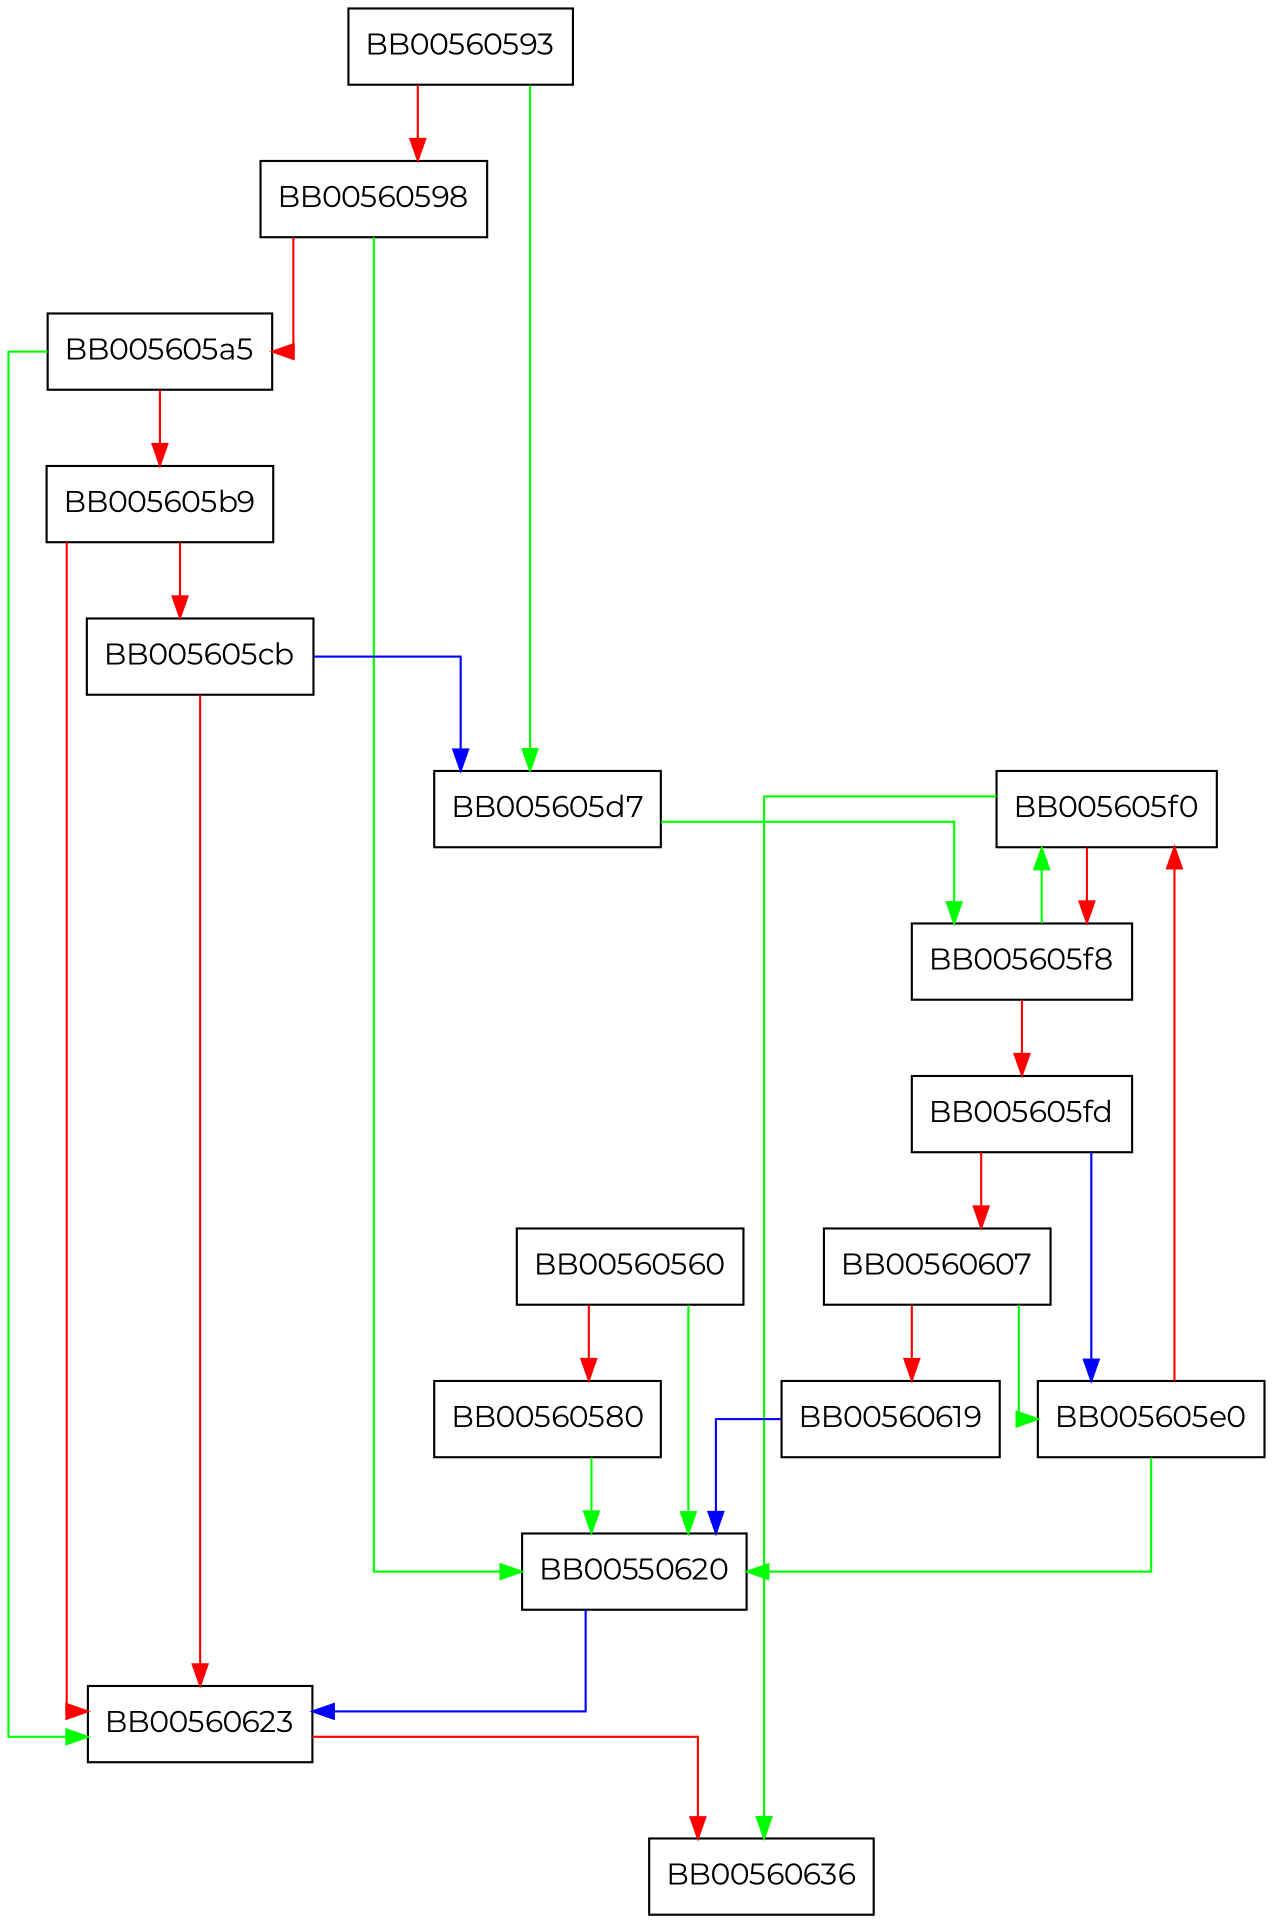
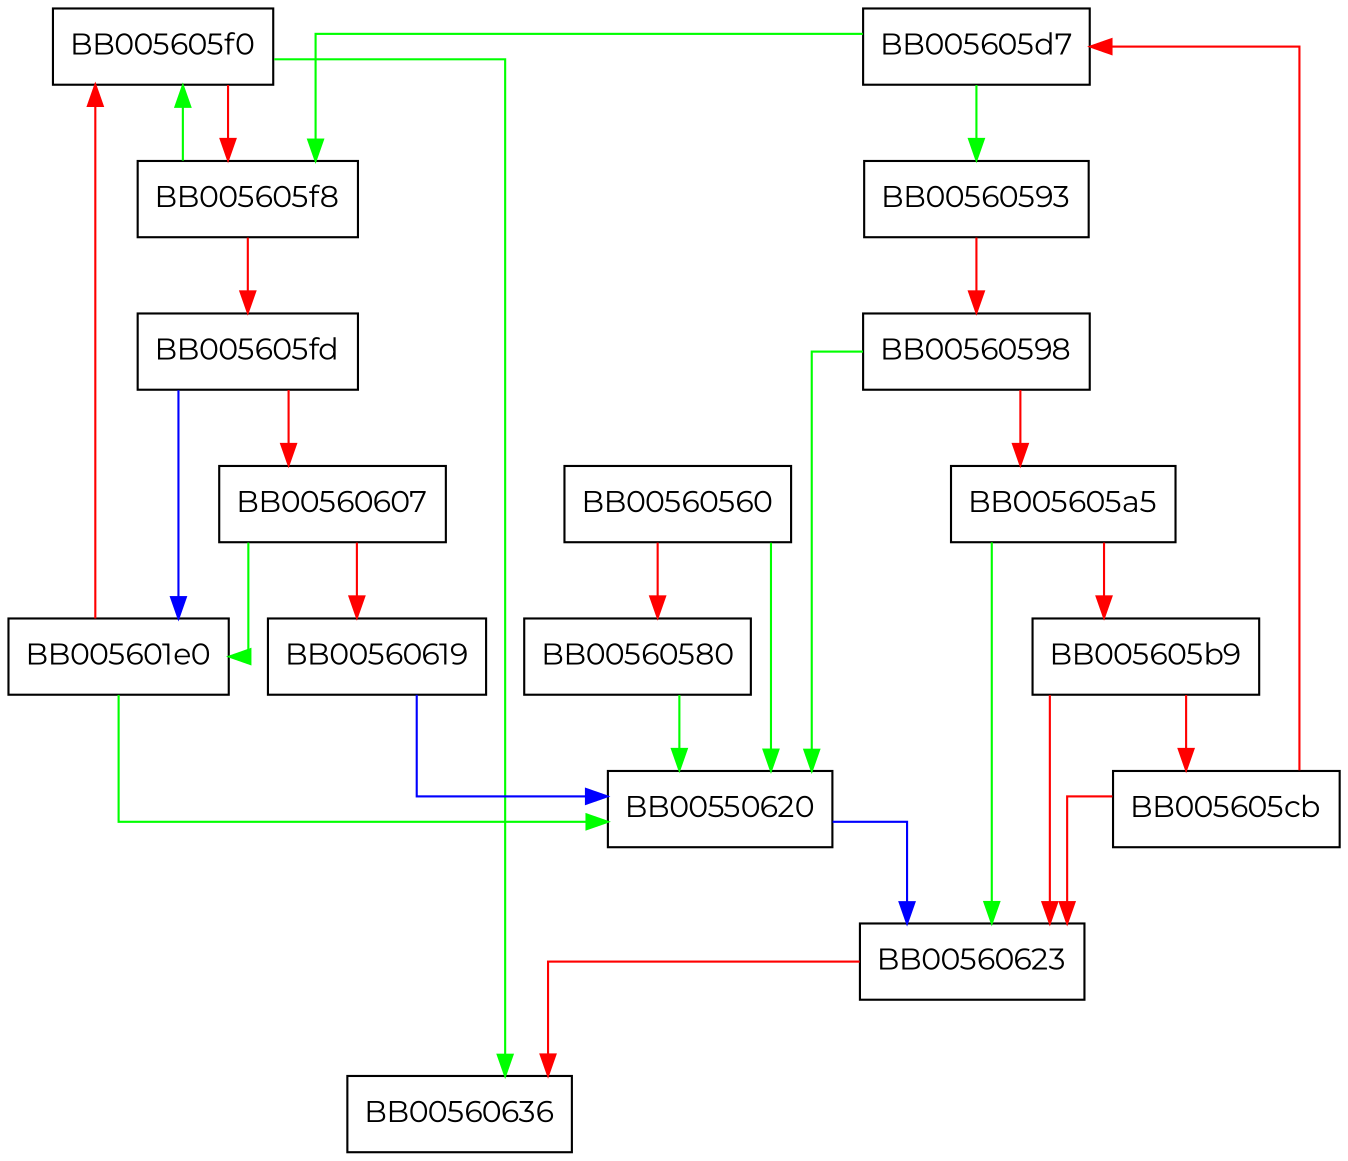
(530, 417) -> (976, 112)
(434, 657) -> (1299, 314)
(1151, 1419) -> (119, 657)
